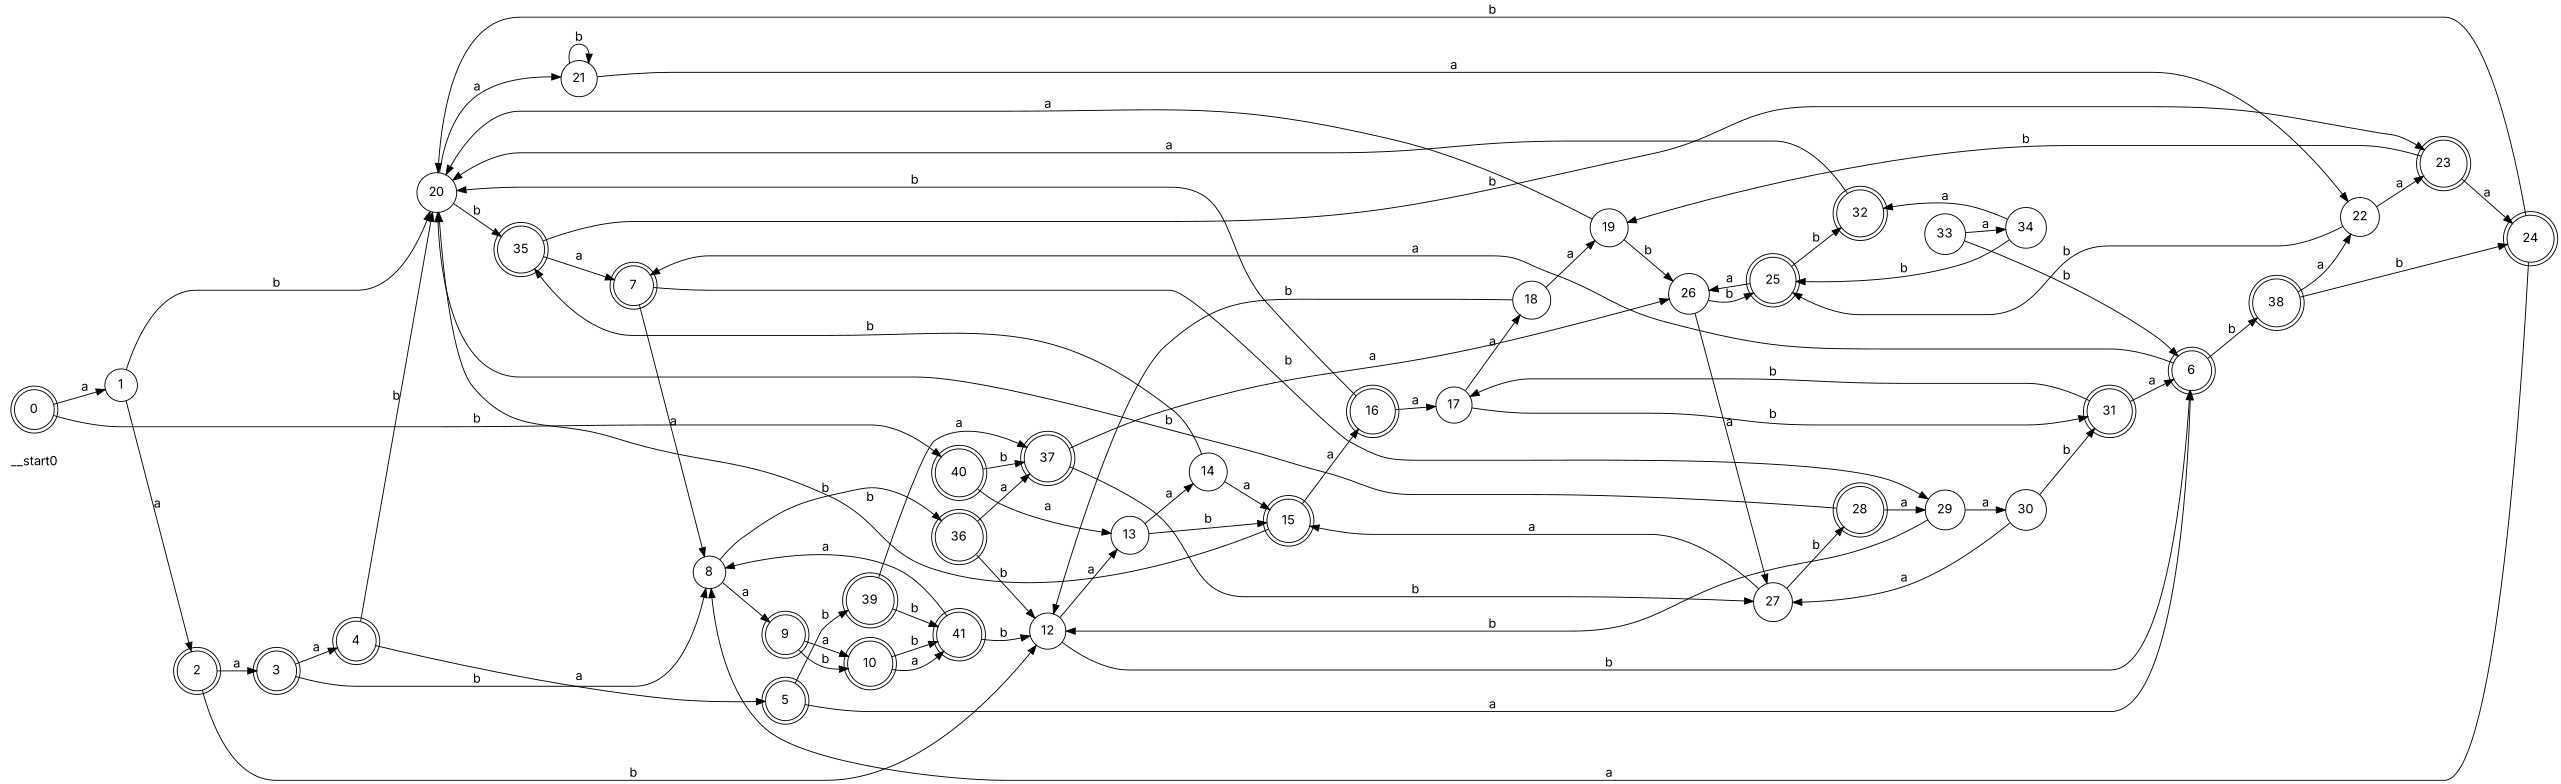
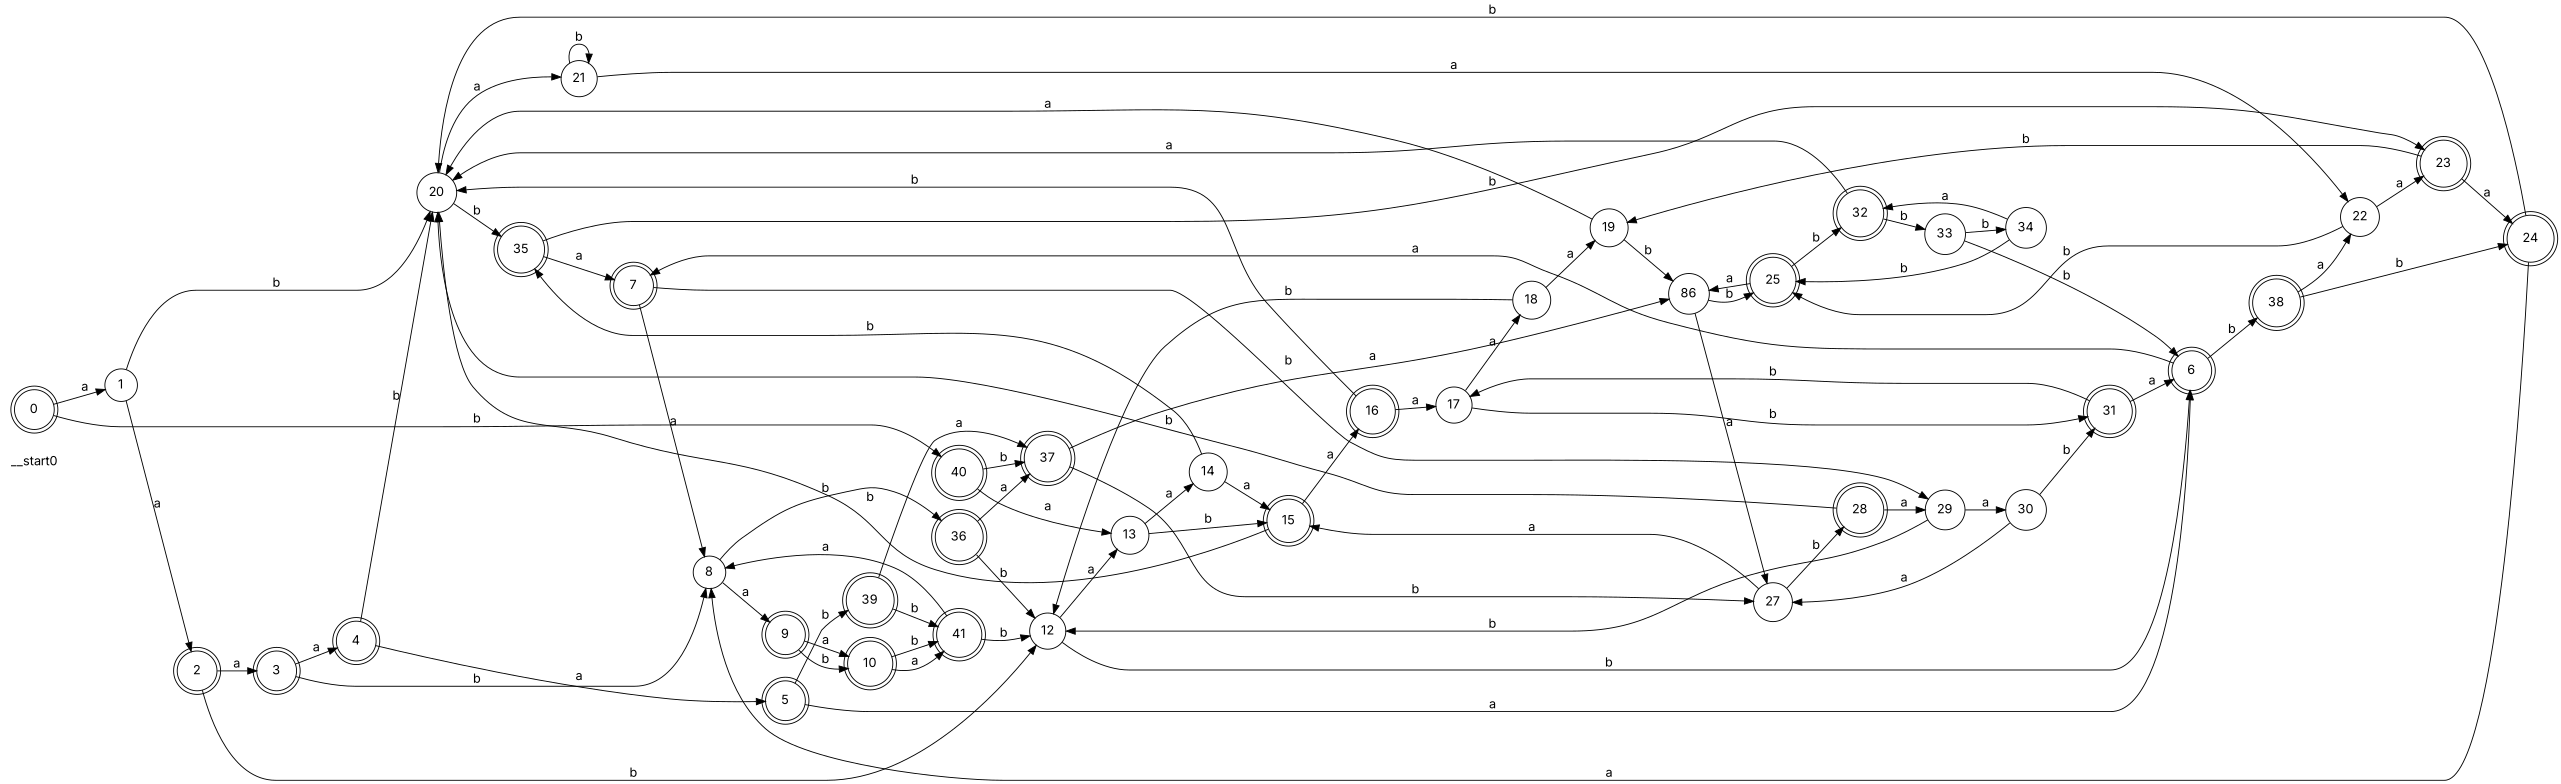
none -> (1900, 223)
(1986, 225) -> (1986, 225)
(1689, 294) -> (1689, 294)
